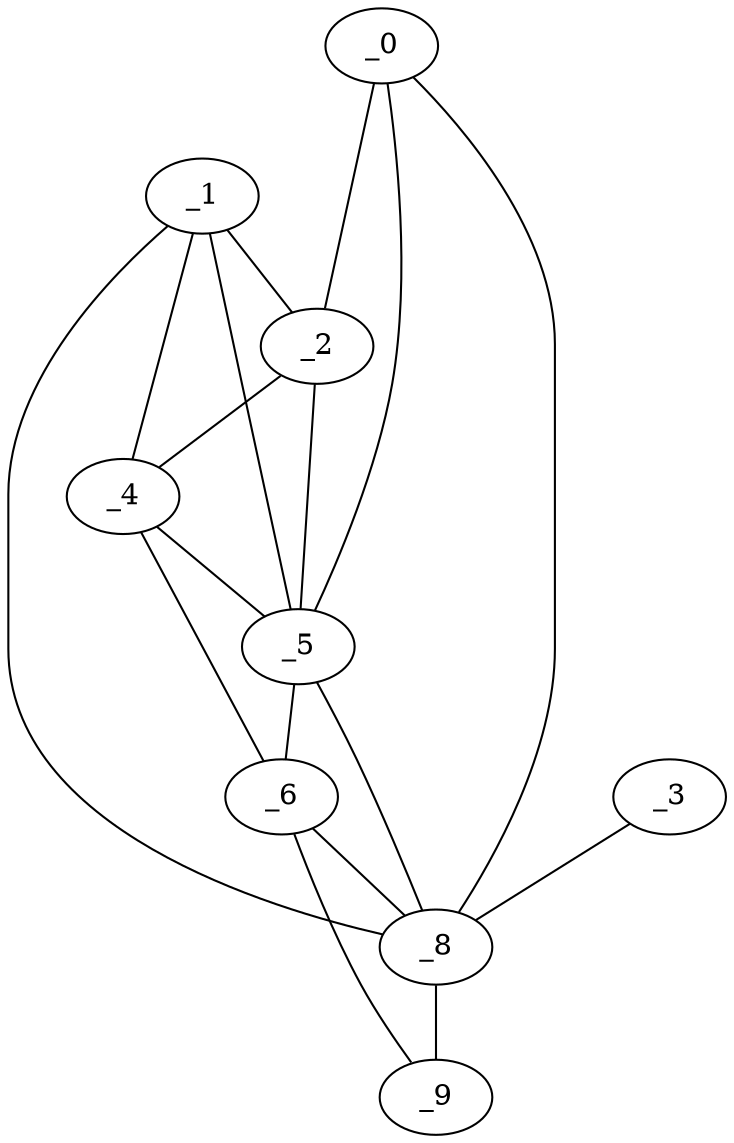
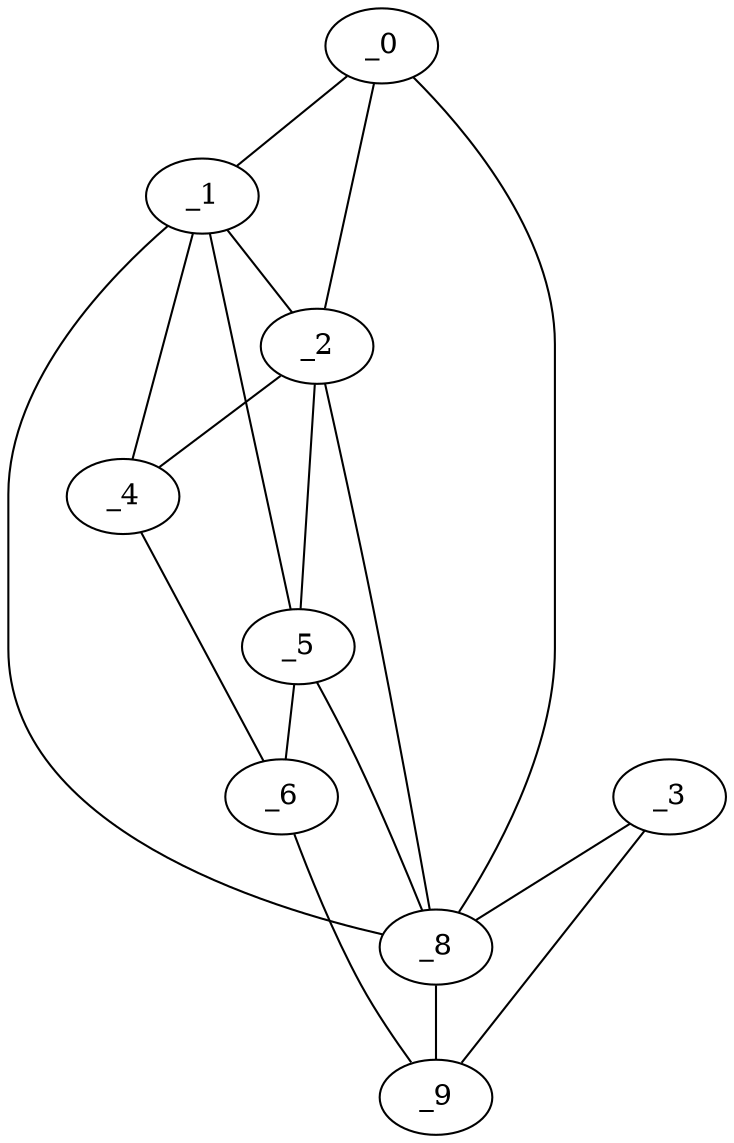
(396, 353) -> (292, 121)
(211, 572) -> none
(359, 872) -> (381, 646)
none -> (553, 947)
